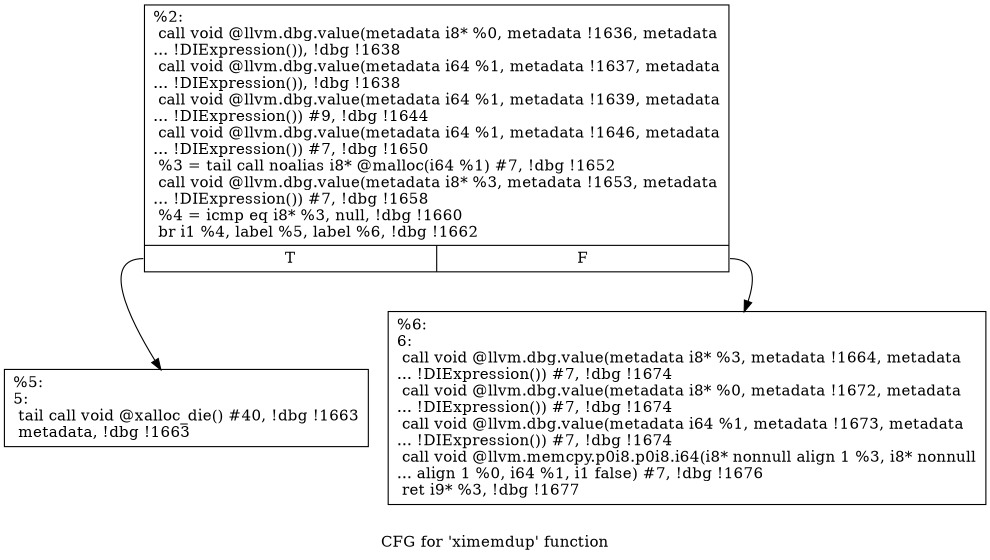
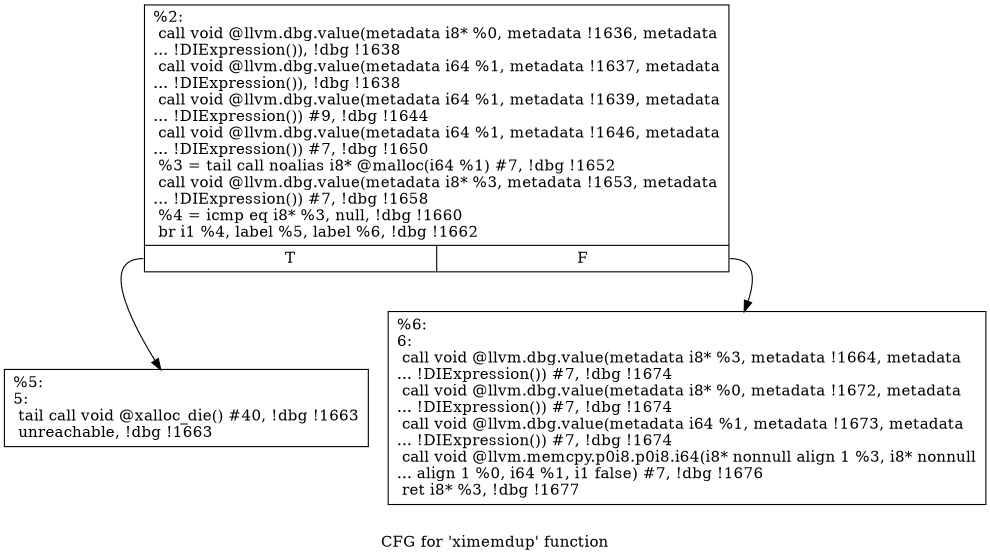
(102, 432) -> (113, 432)
(489, 490) -> (489, 490)
